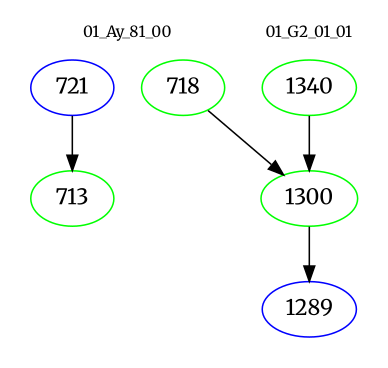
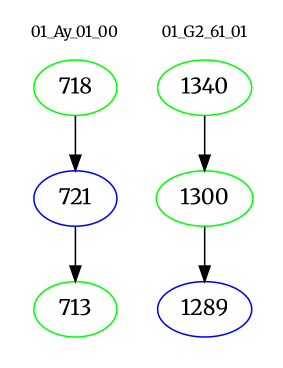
(128, 33) -> (75, 33)
(309, 33) -> (205, 33)
(227, 127) -> (75, 136)
